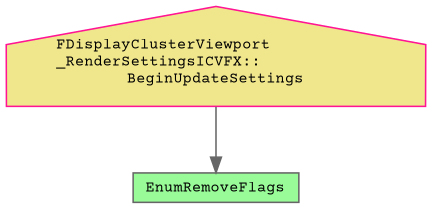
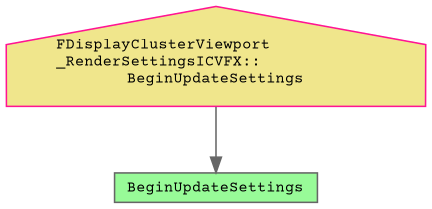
(216, 188) -> (216, 188)
